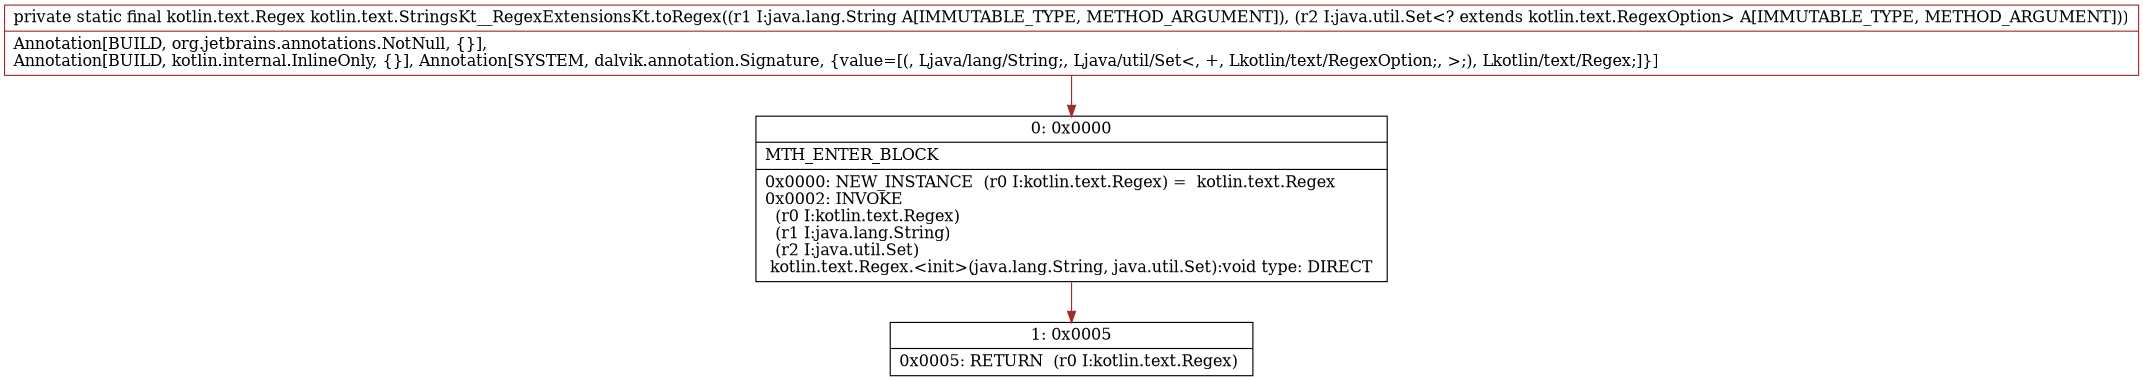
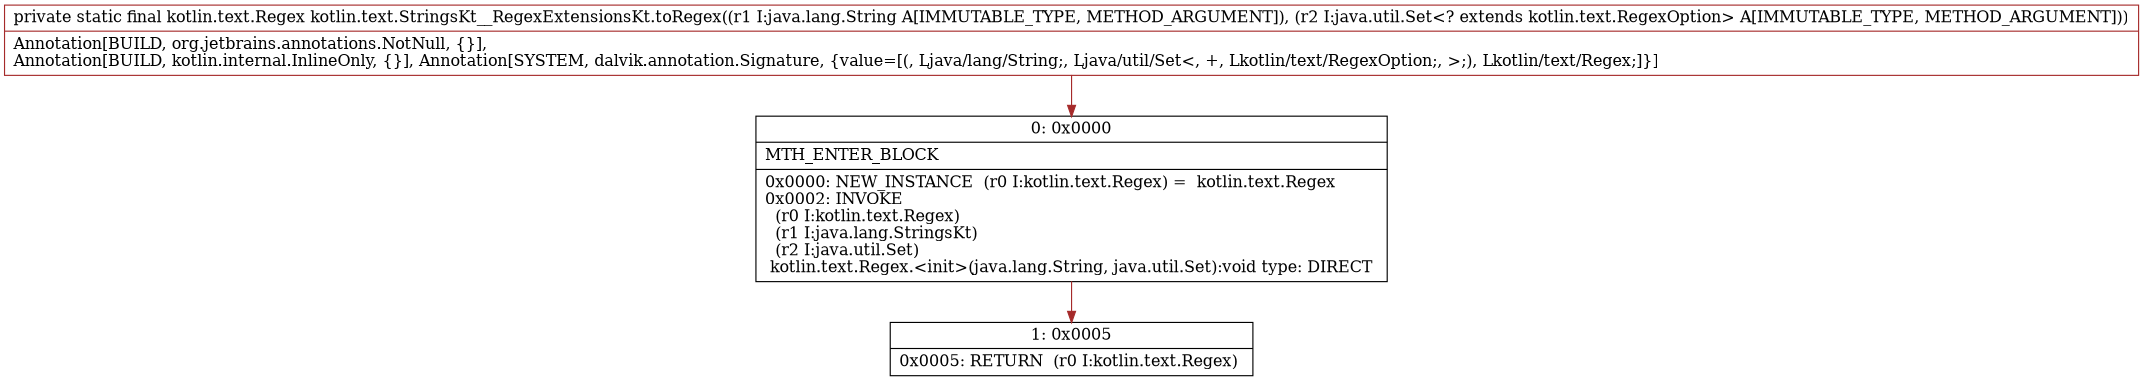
(858, 233) -> (872, 233)
